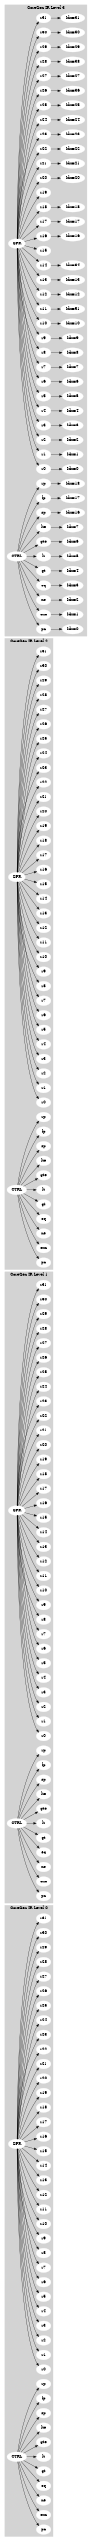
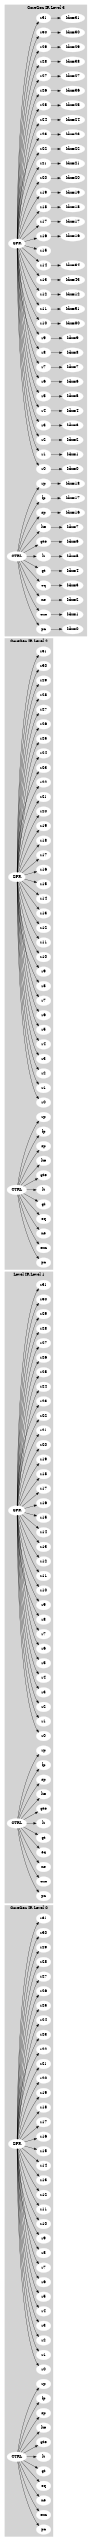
none -> (73, 193)
(73, 280) -> (73, 280)
(73, 324) -> (73, 324)
(29, 1275) -> (29, 1275)
